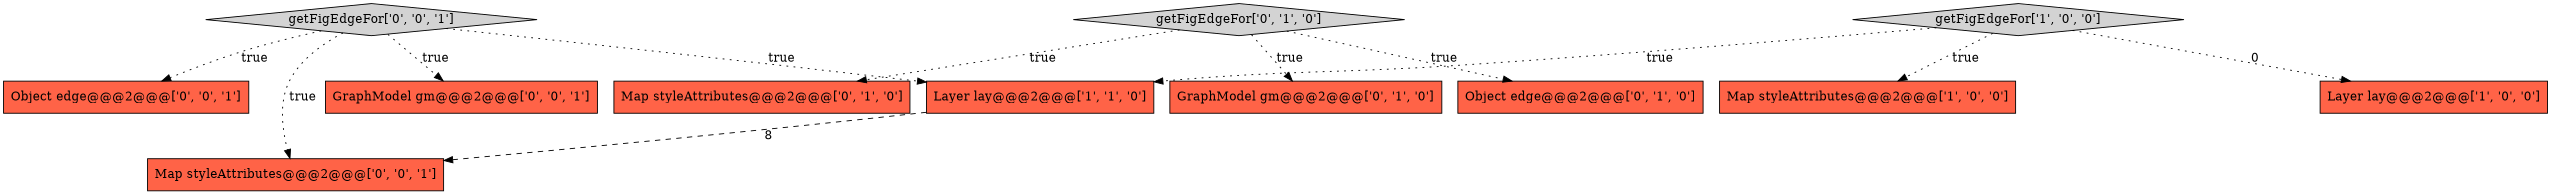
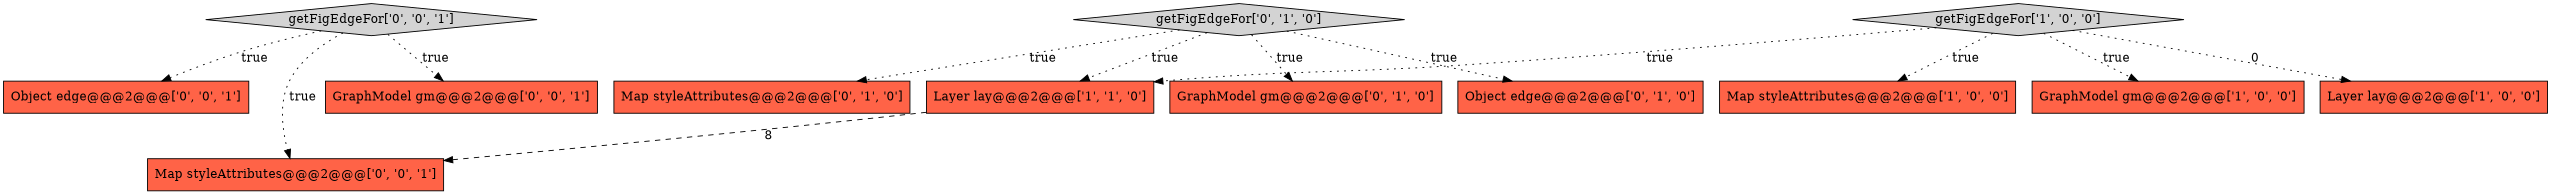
(682, 54) -> (1148, 55)
none -> (2168, 97)
